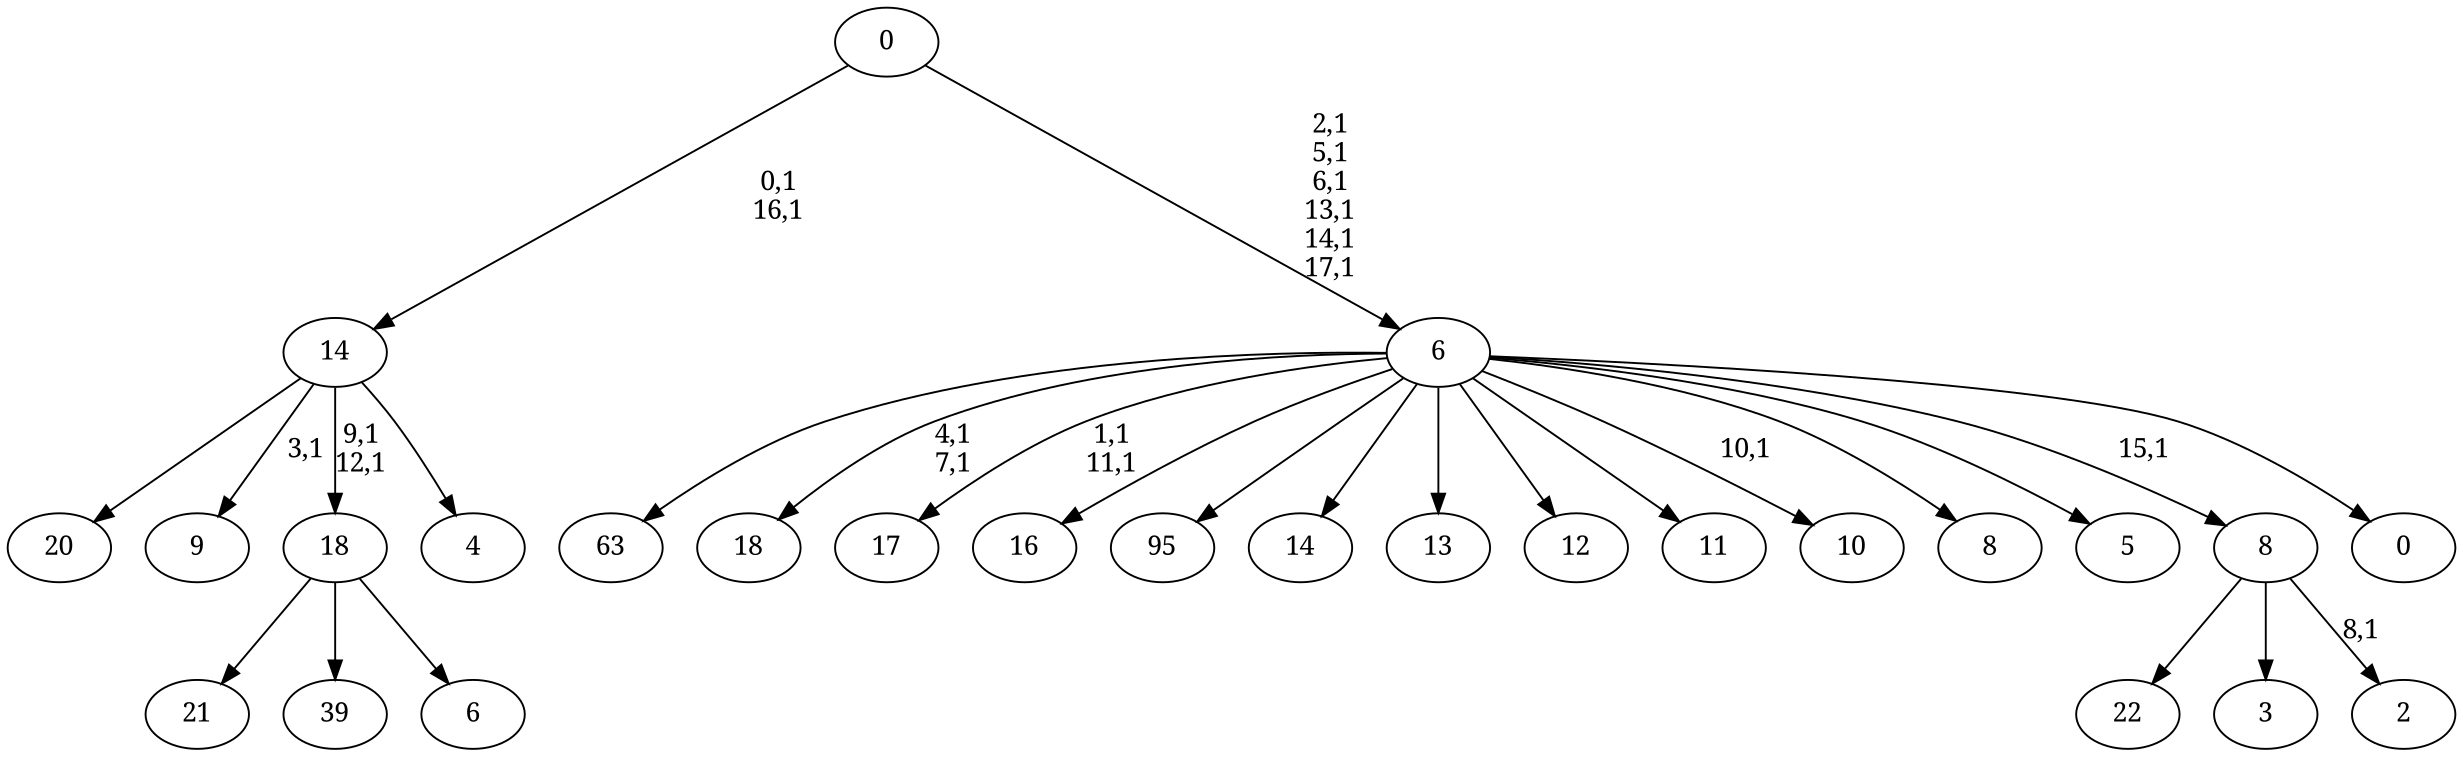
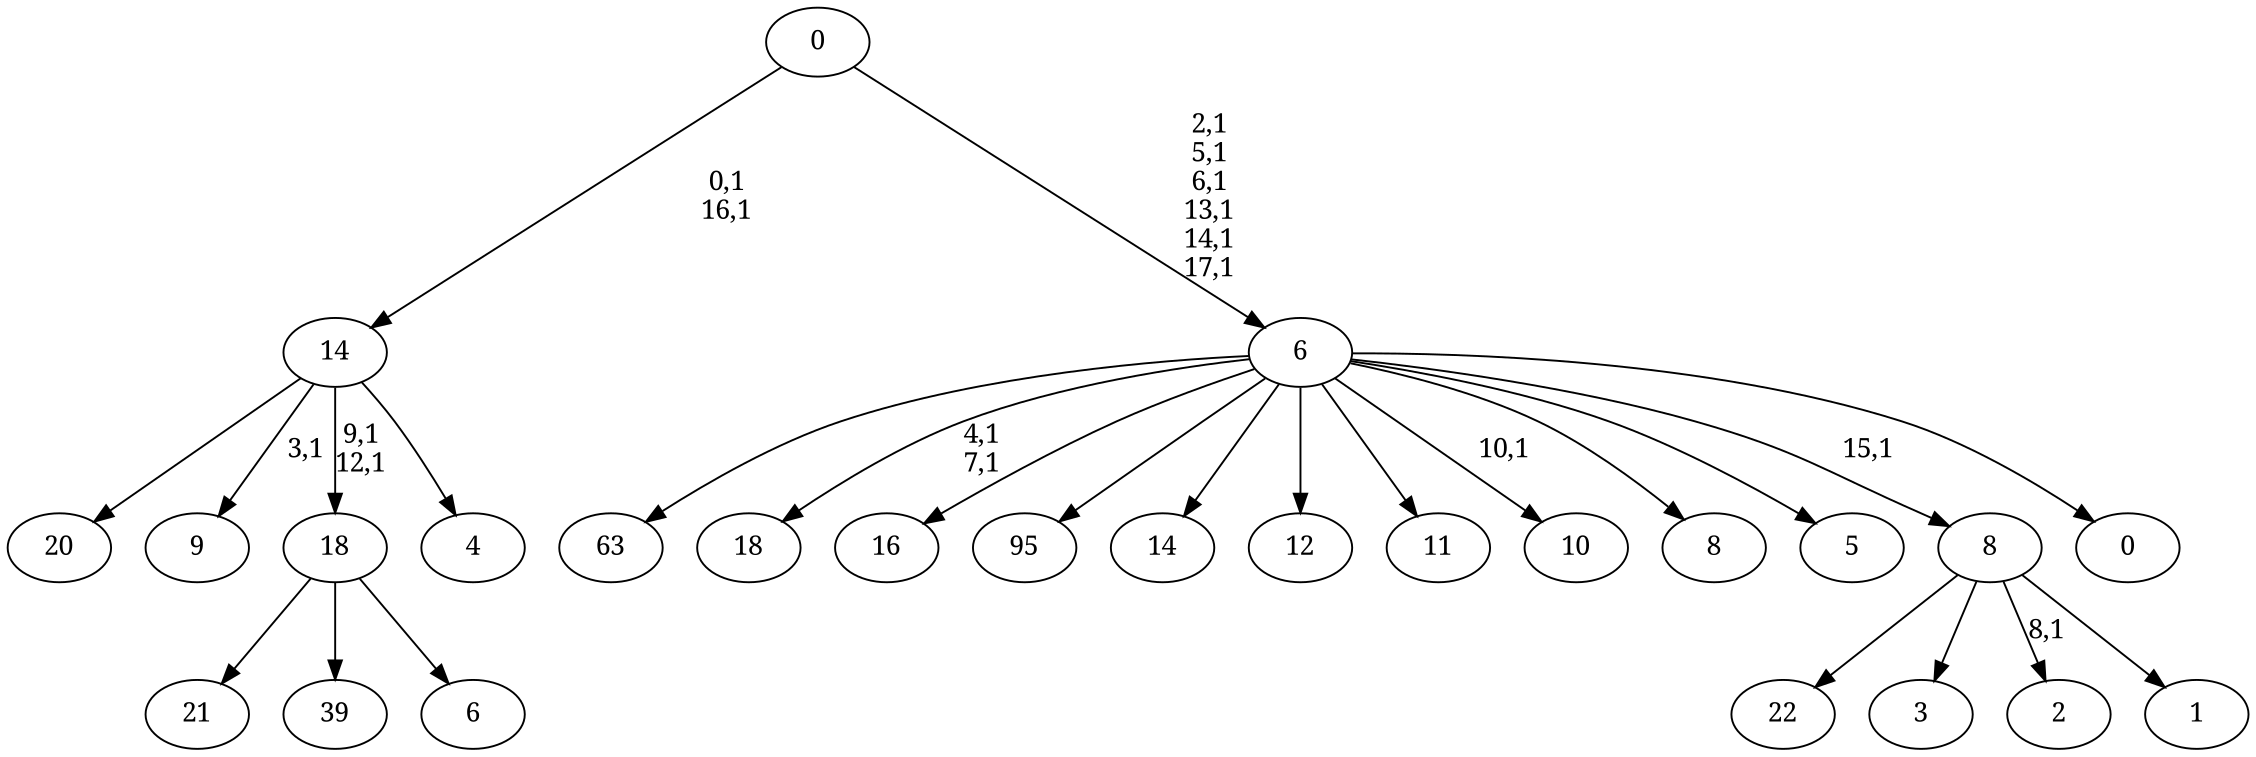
(887, 548) -> none
(1438, 548) -> none
none -> (2197, 714)
